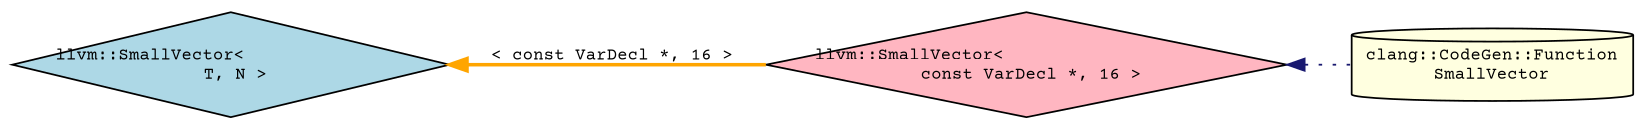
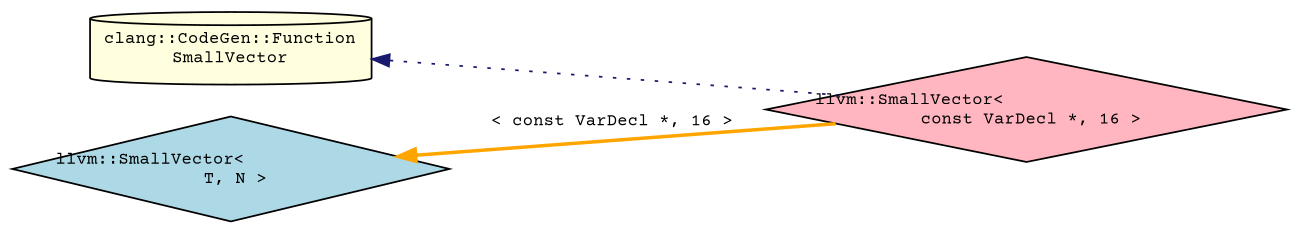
(1328, 65) -> (613, 78)
